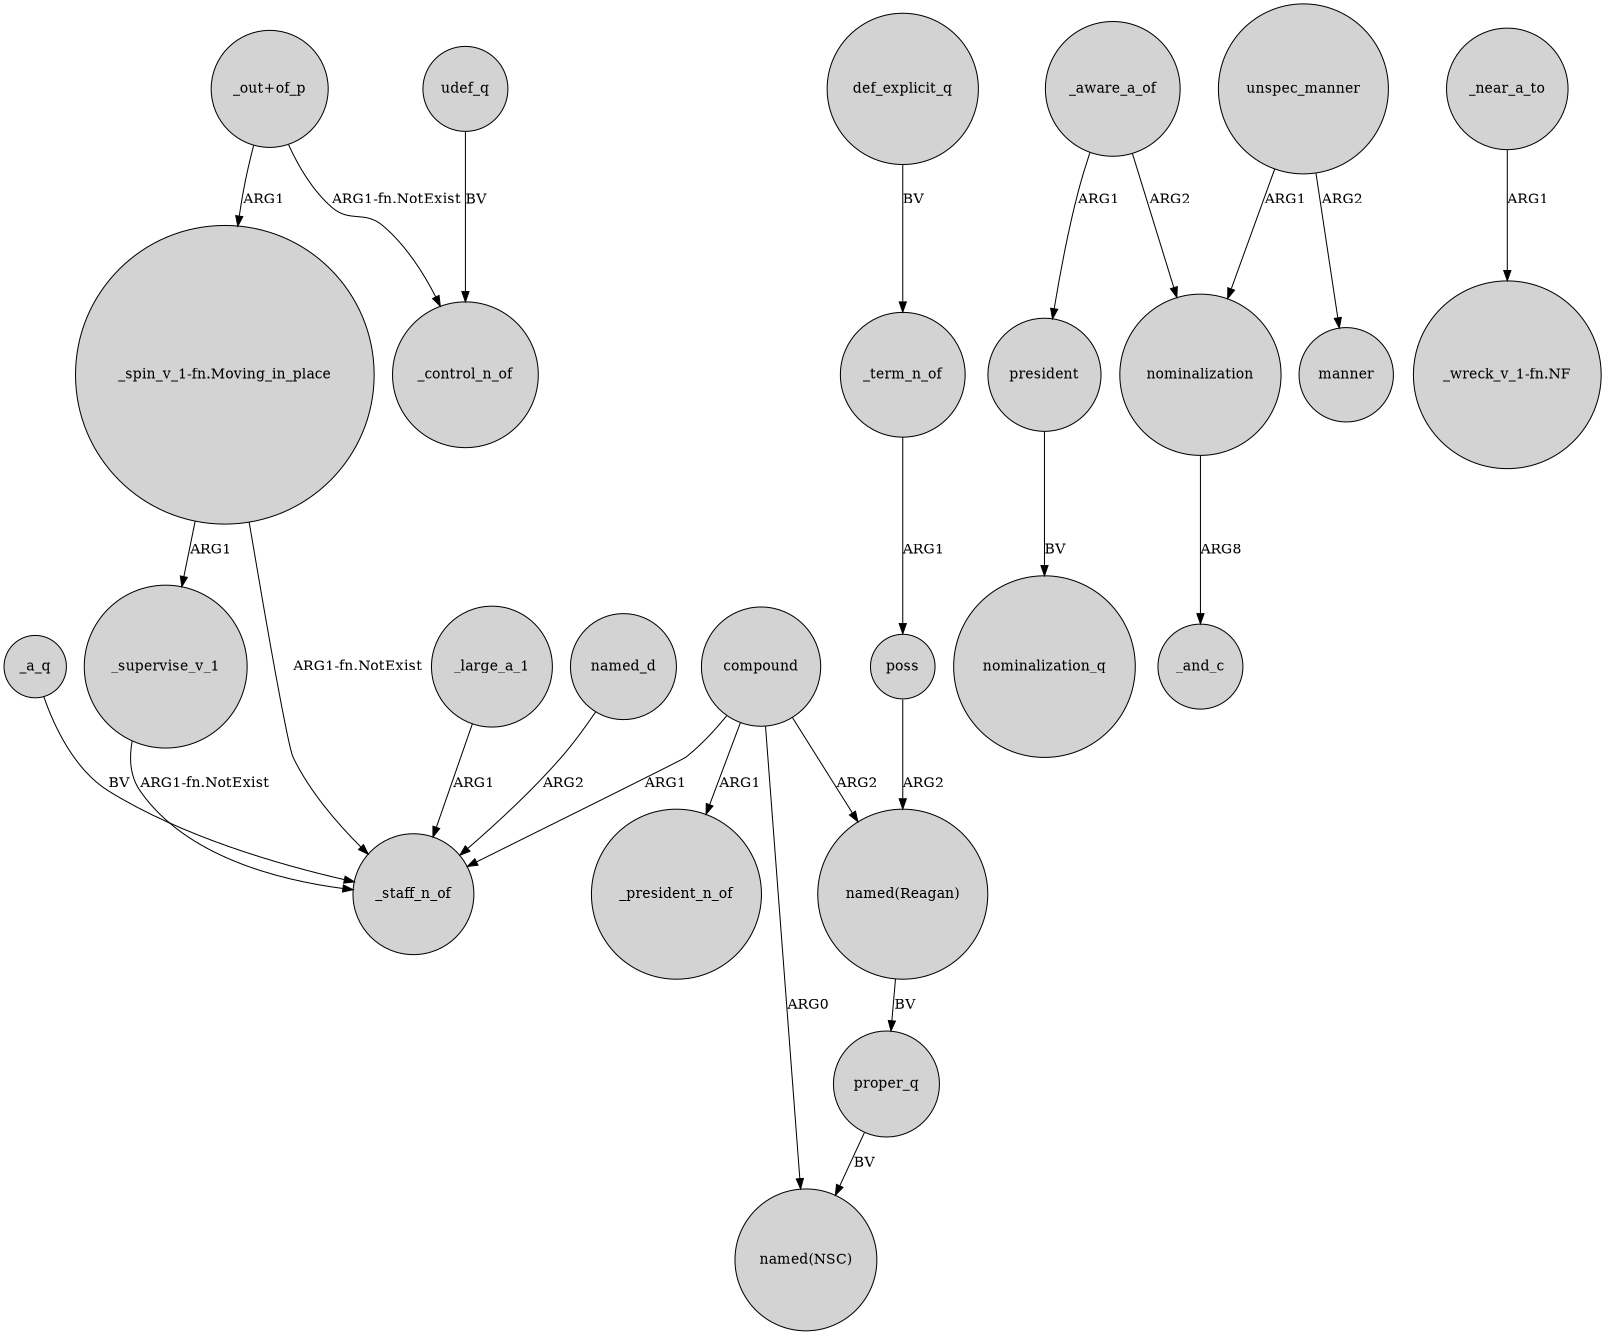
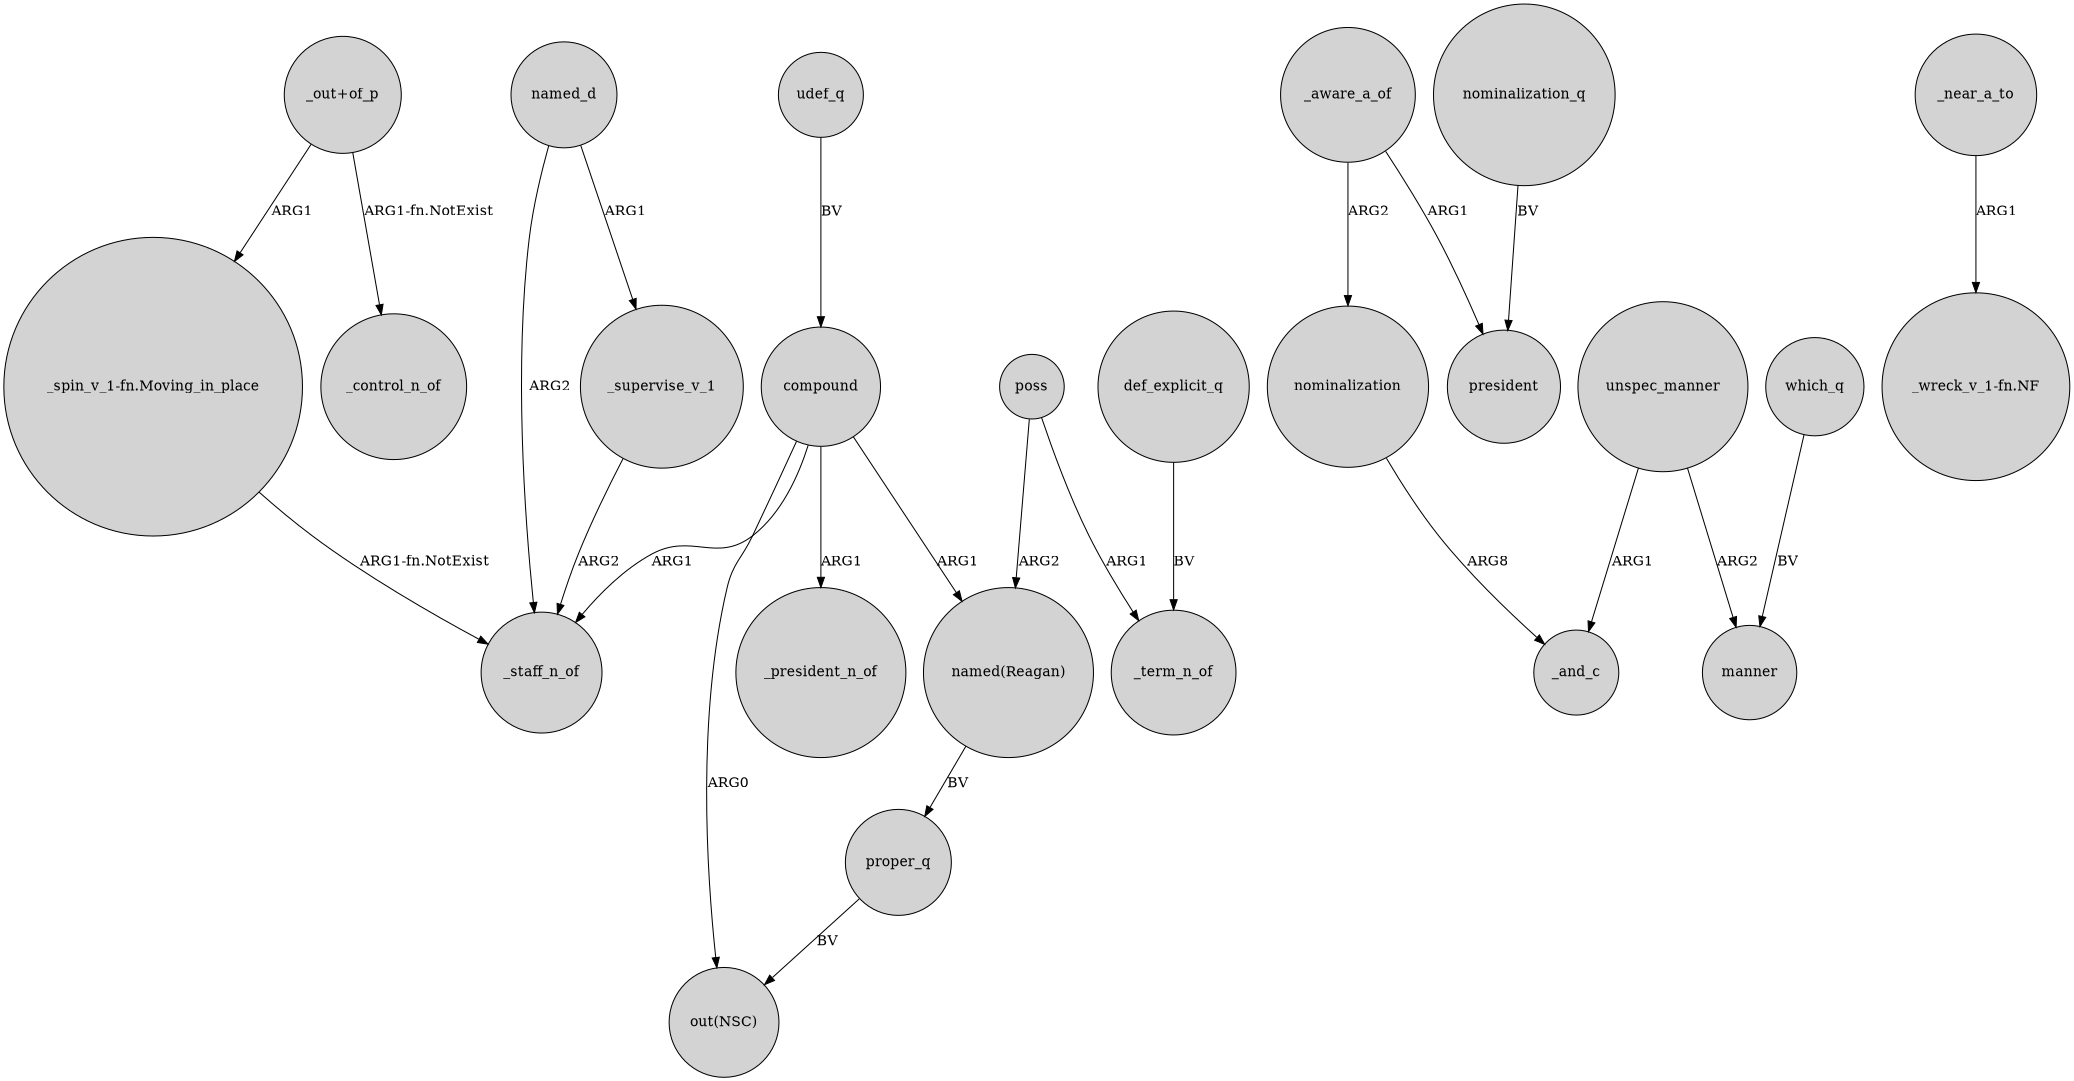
(465, 211) -> (821, 227)
(1253, 229) -> (1615, 545)
none -> (1815, 387)
(1044, 498) -> (1513, 253)
(903, 530) -> (1081, 518)
(190, 549) -> (607, 222)
(35, 667) -> none
(492, 667) -> none
(205, 783) -> (599, 562)
(857, 783) -> (958, 562)
(806, 1260) -> (724, 1022)
